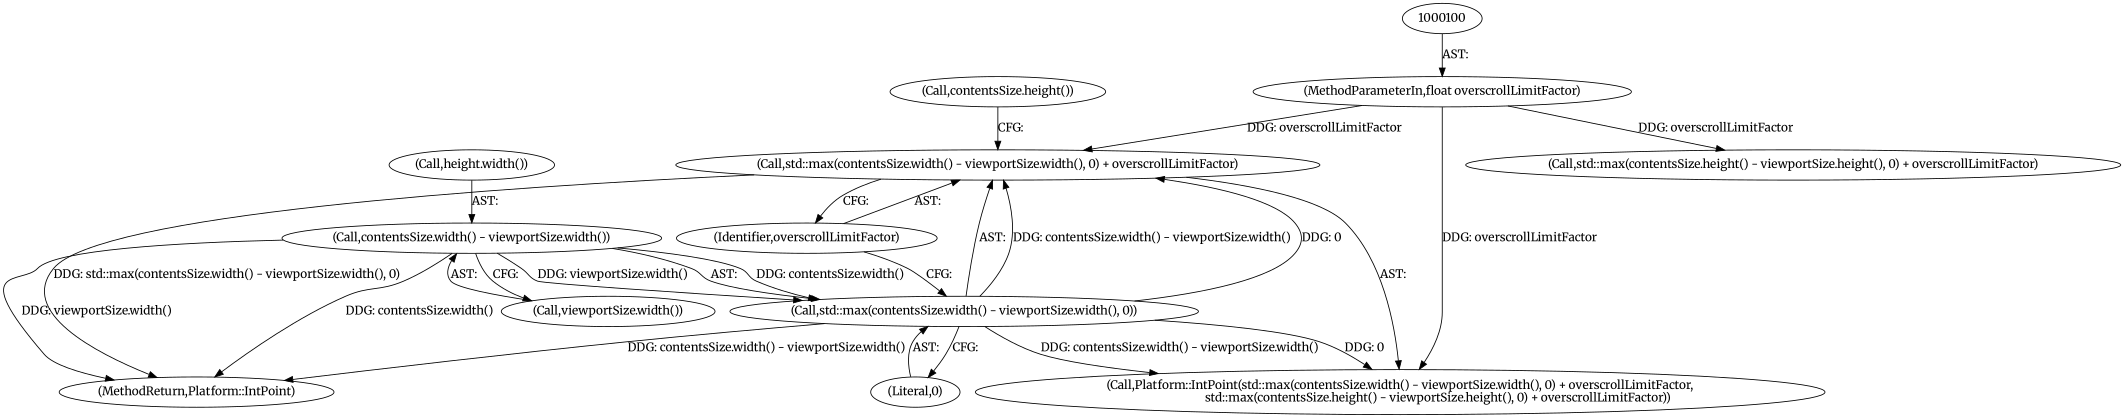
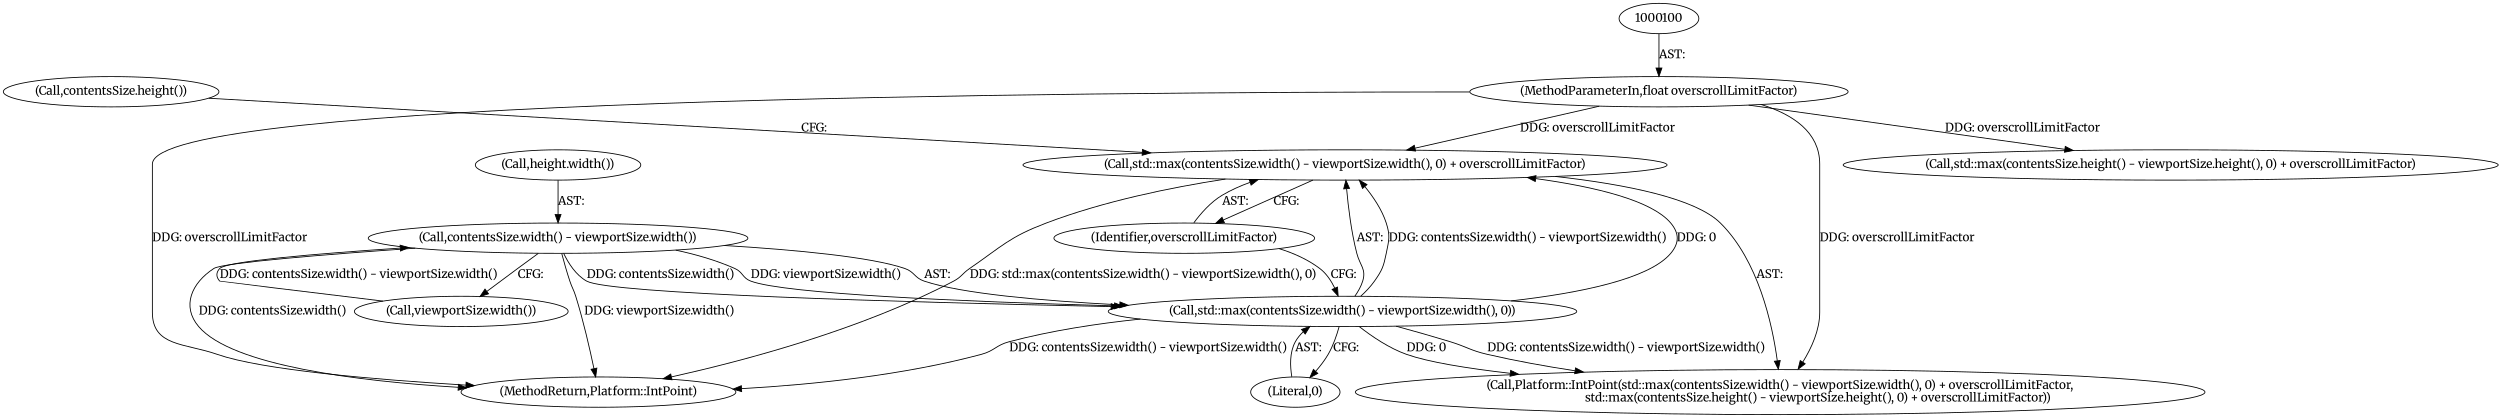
none -> (565, 108)
(466, 275) -> (359, 275)
